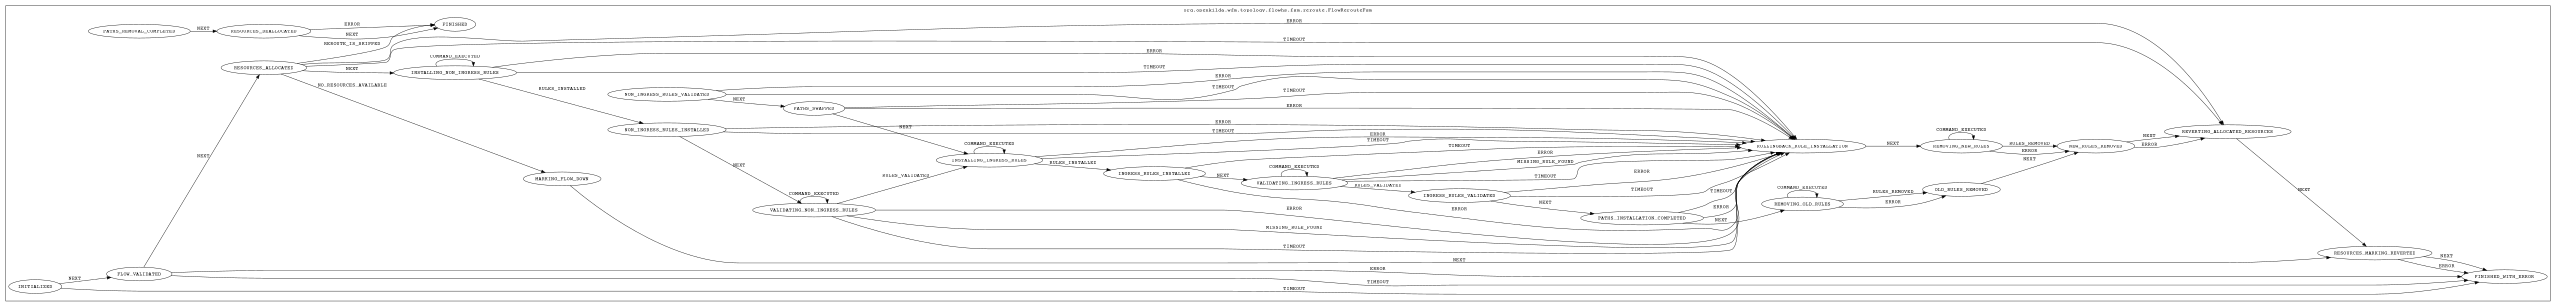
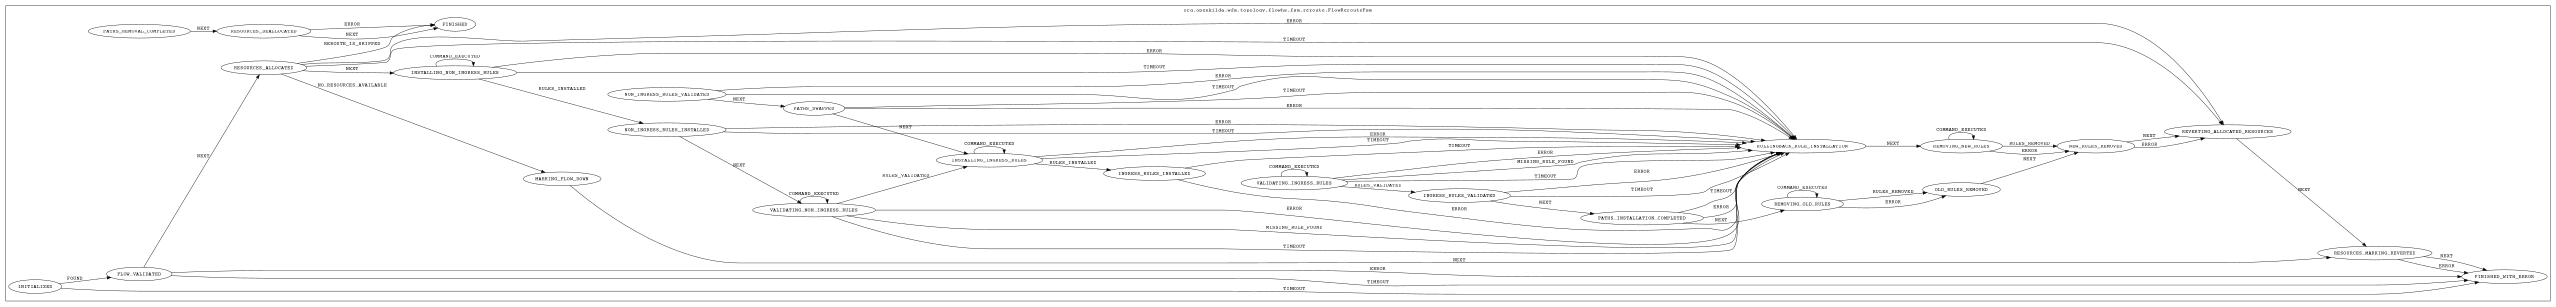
(1222, 178) -> none
(75, 278) -> (75, 278)
